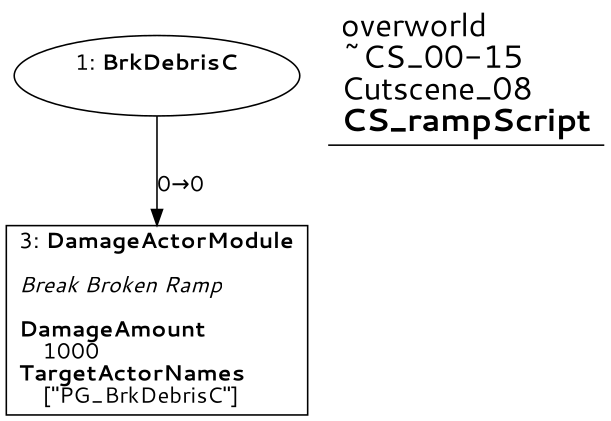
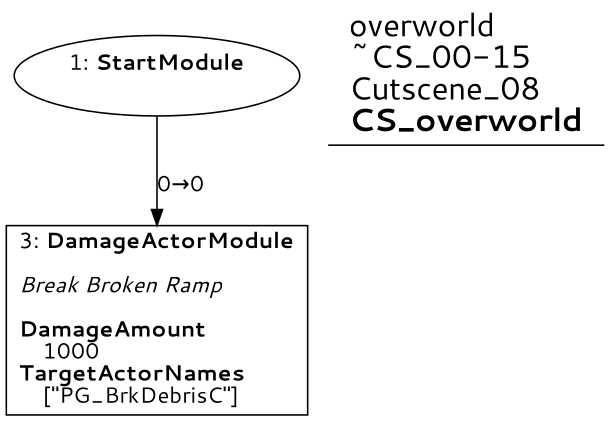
(170, 63) -> (170, 63)
(466, 121) -> (466, 121)
